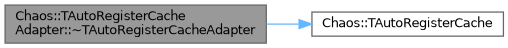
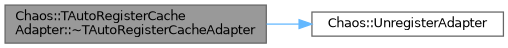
(408, 24) -> (408, 24)
